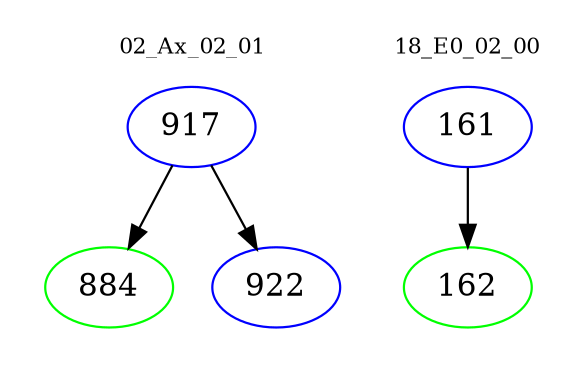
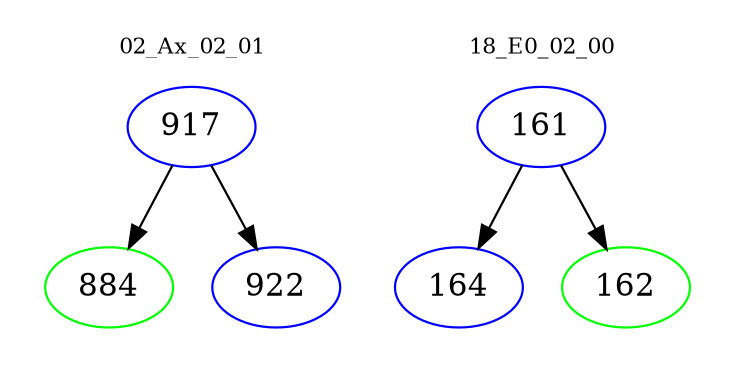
none -> (459, 287)
